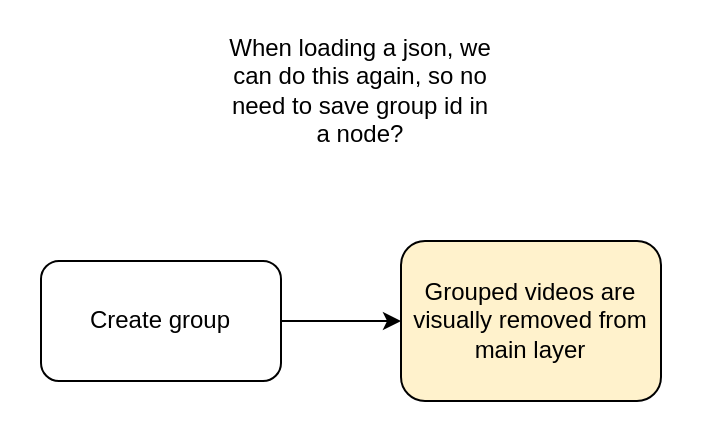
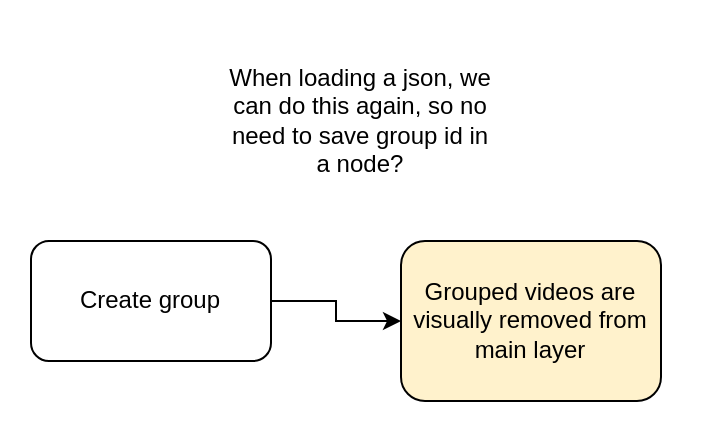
(361, 91) -> (361, 121)
(161, 321) -> (151, 301)
